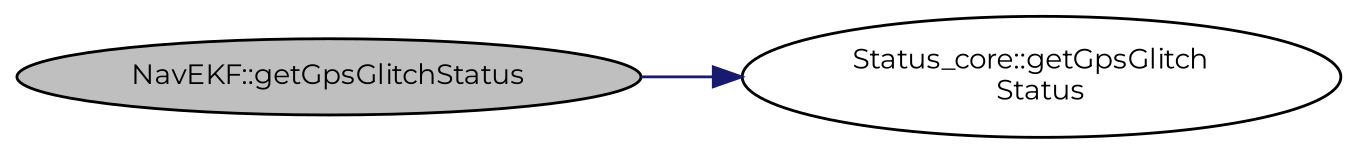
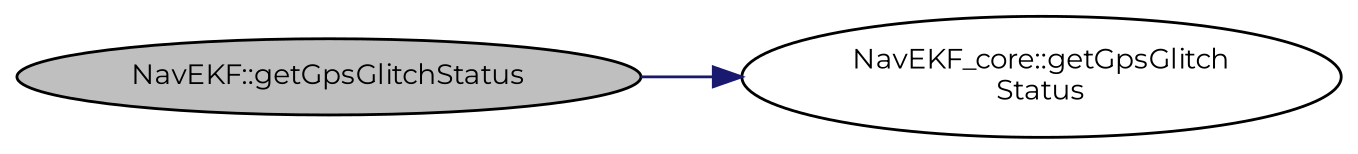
(1042, 77) -> (1042, 77)
